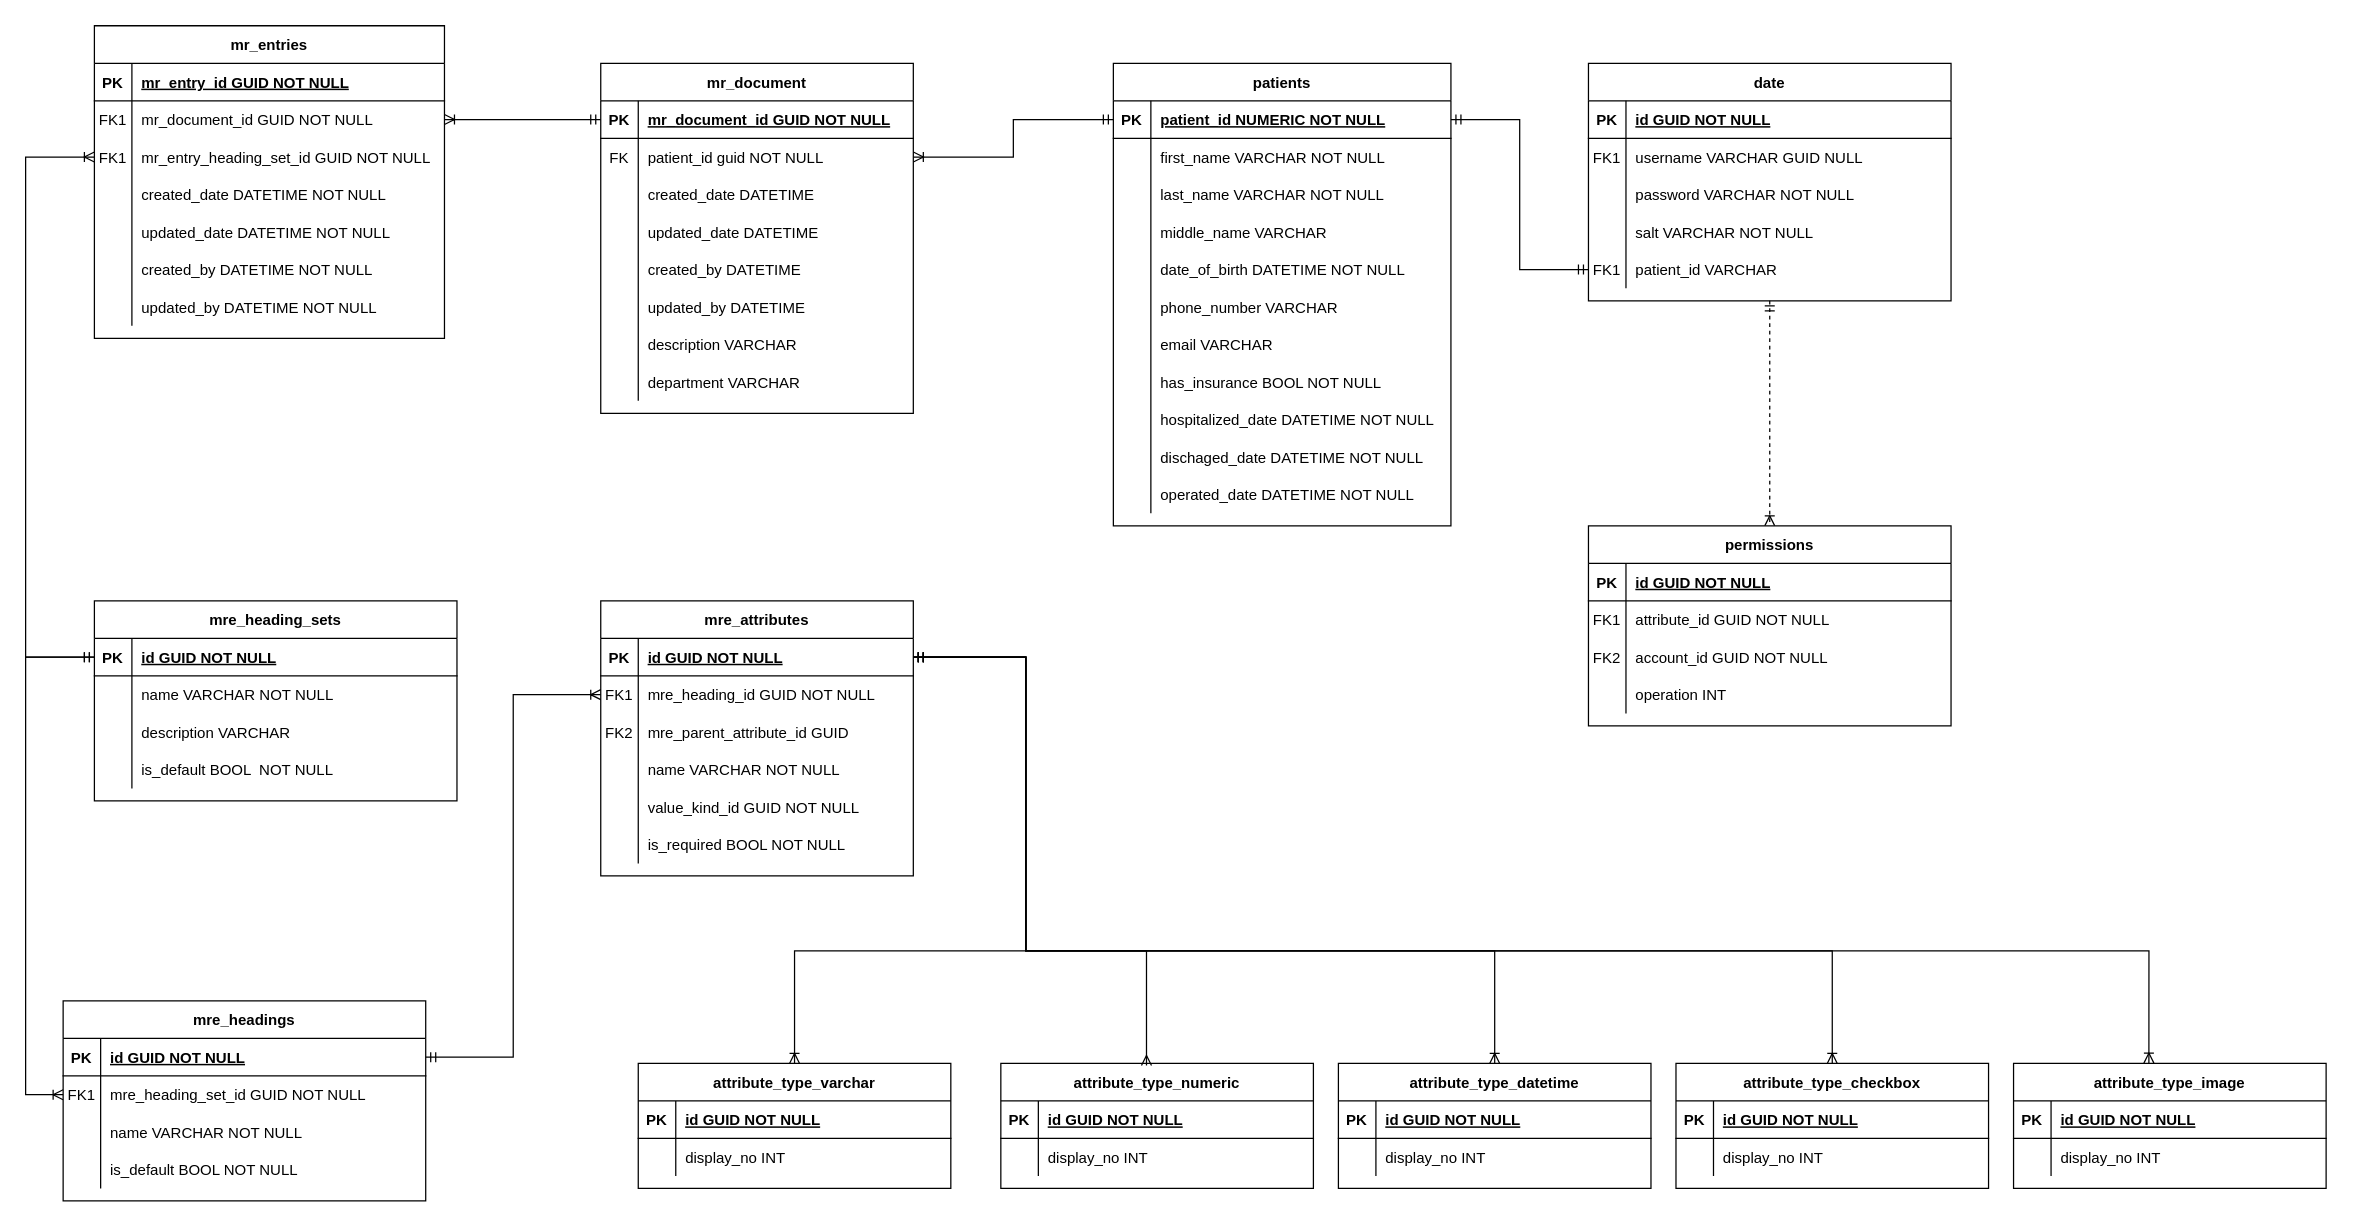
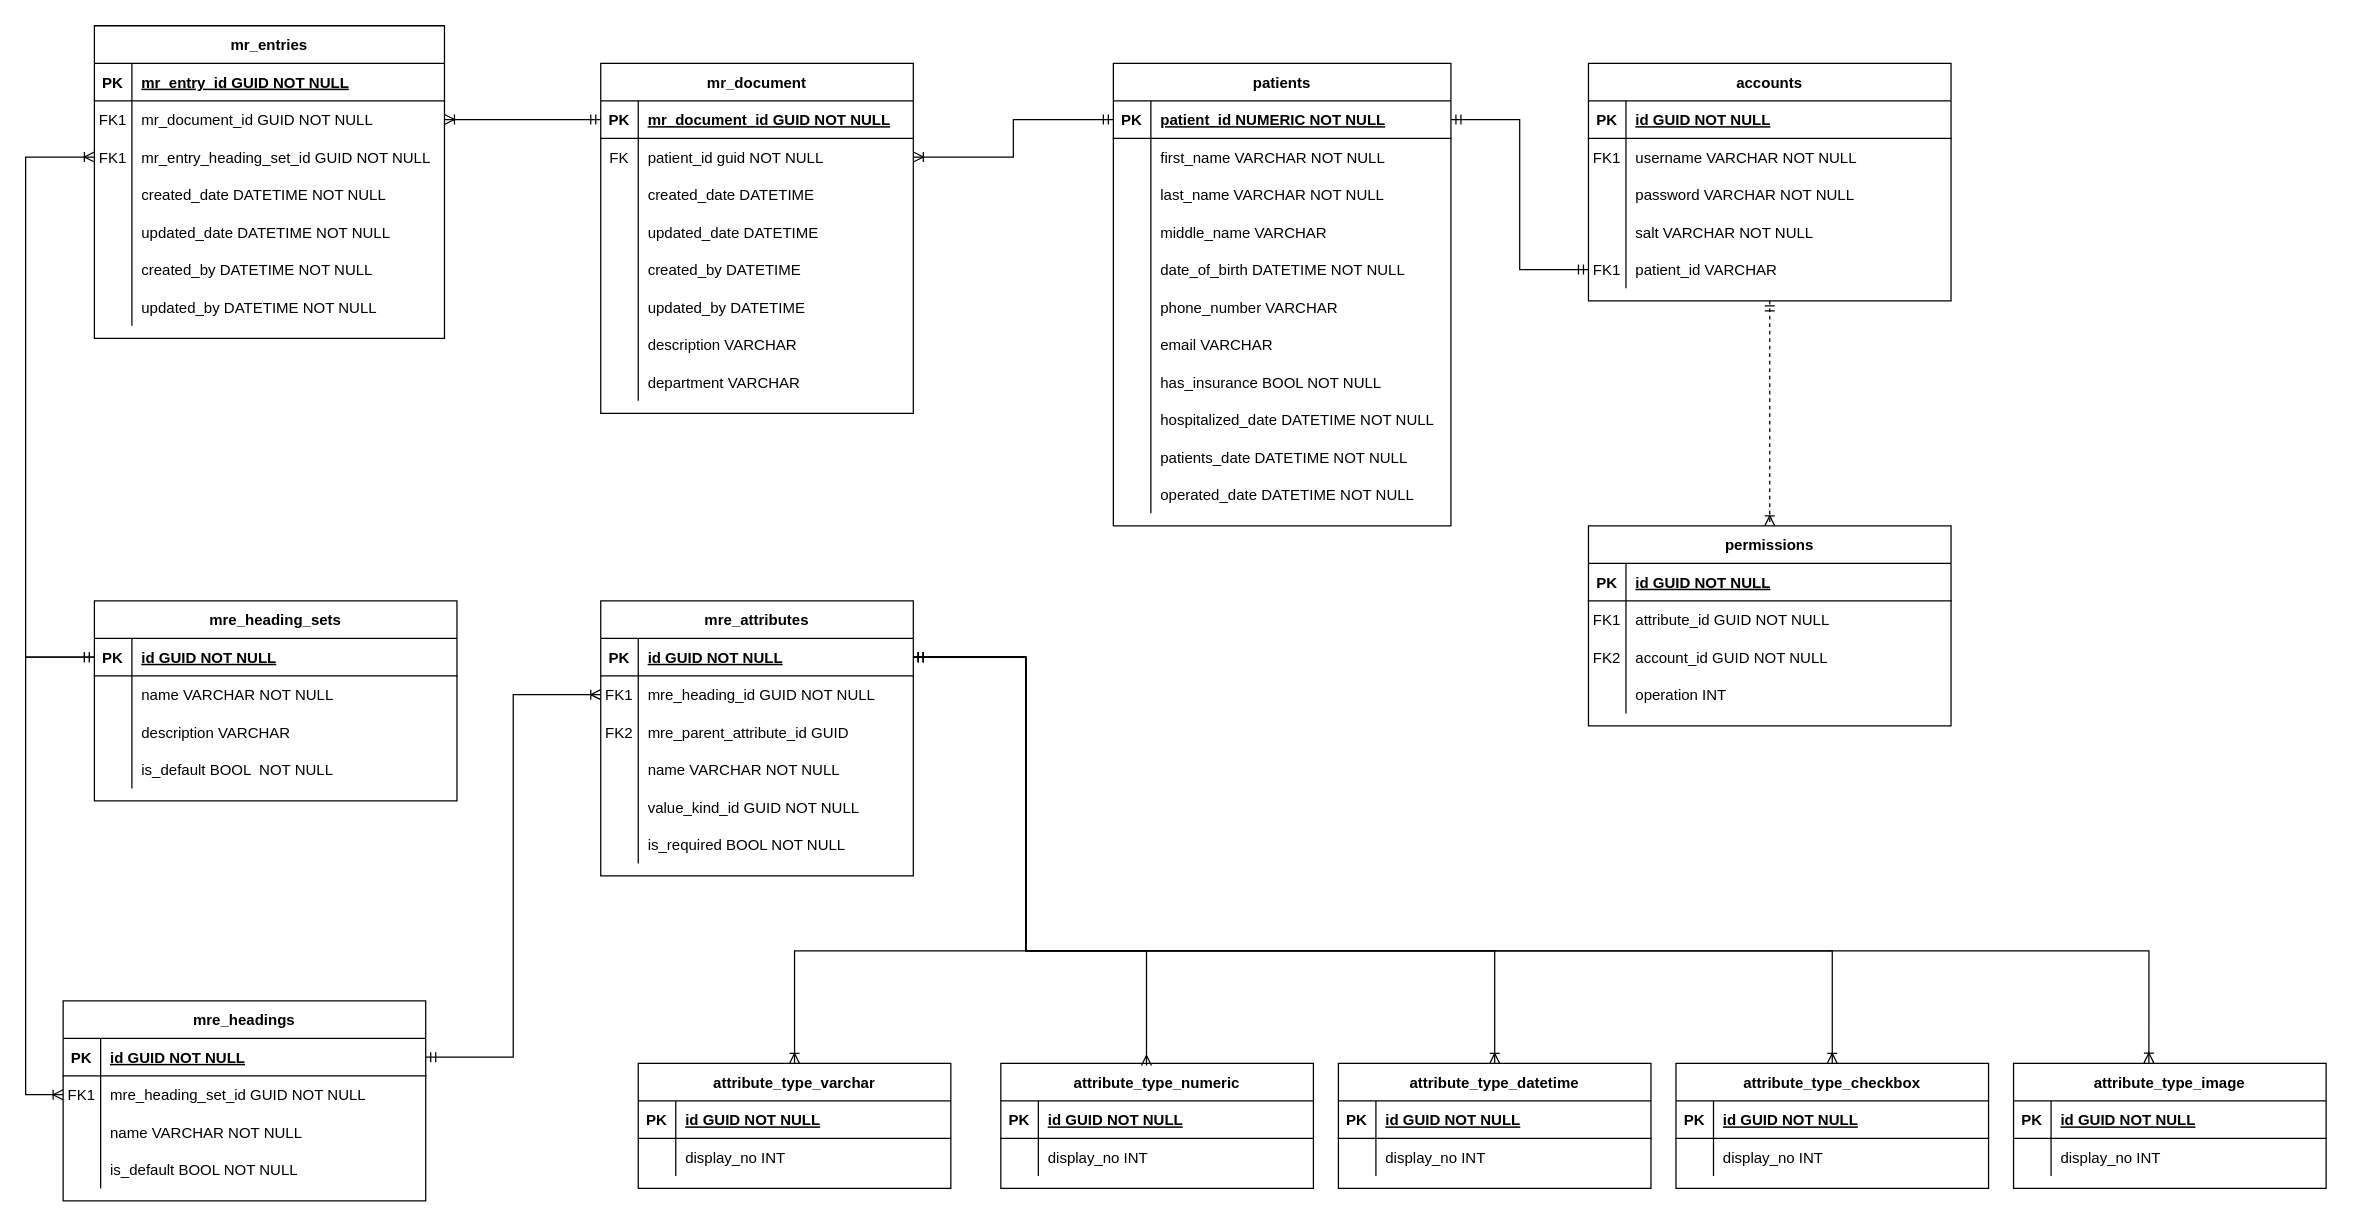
(1769, 83) -> (1769, 83)
(1738, 158) -> (1734, 158)
(1287, 458) -> (1282, 458)
